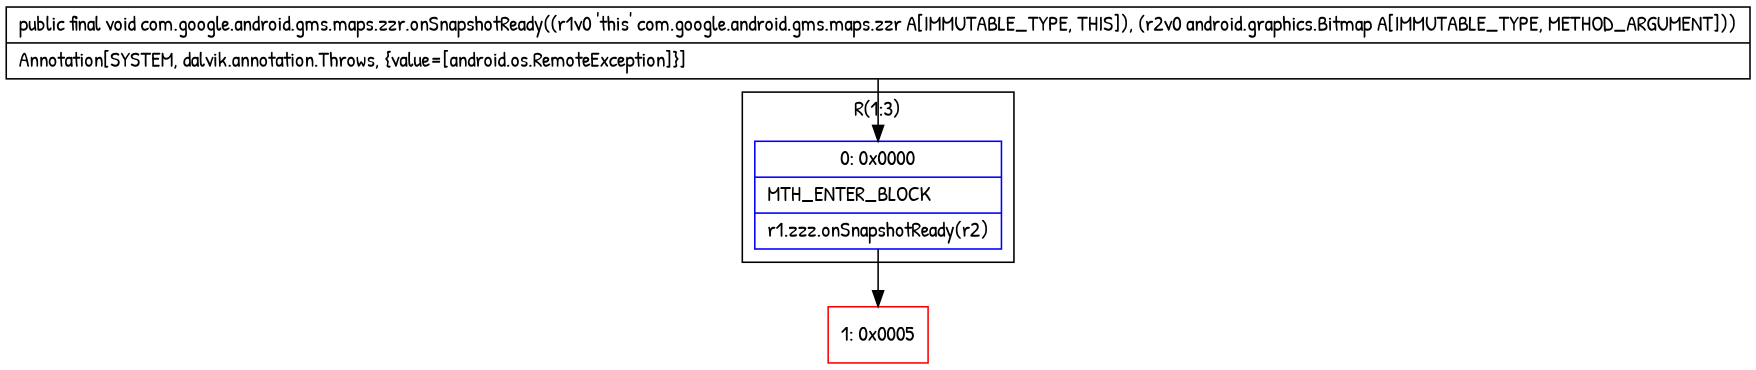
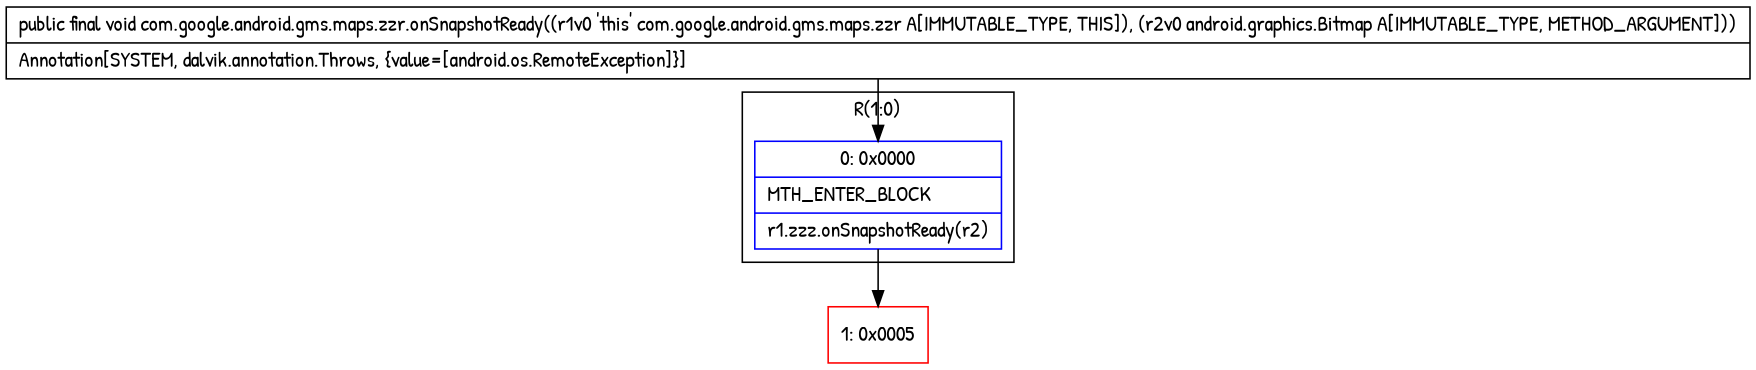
(878, 110) -> (878, 110)
